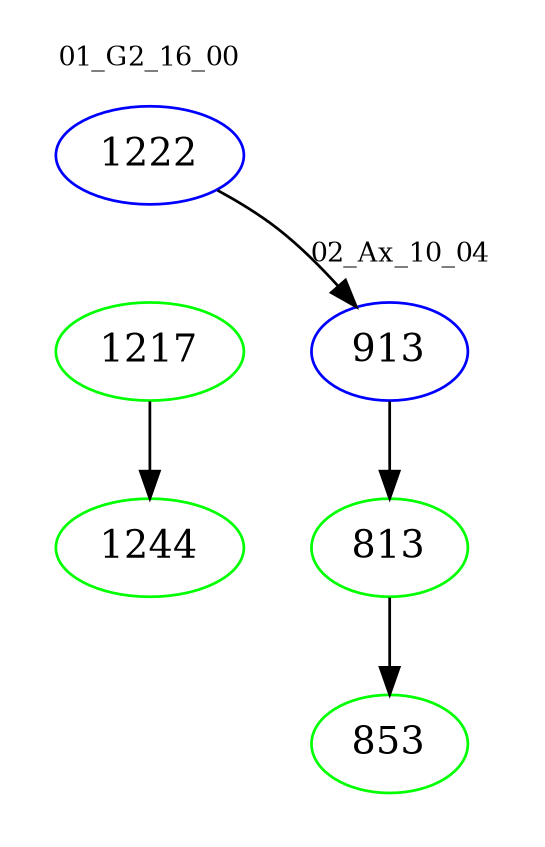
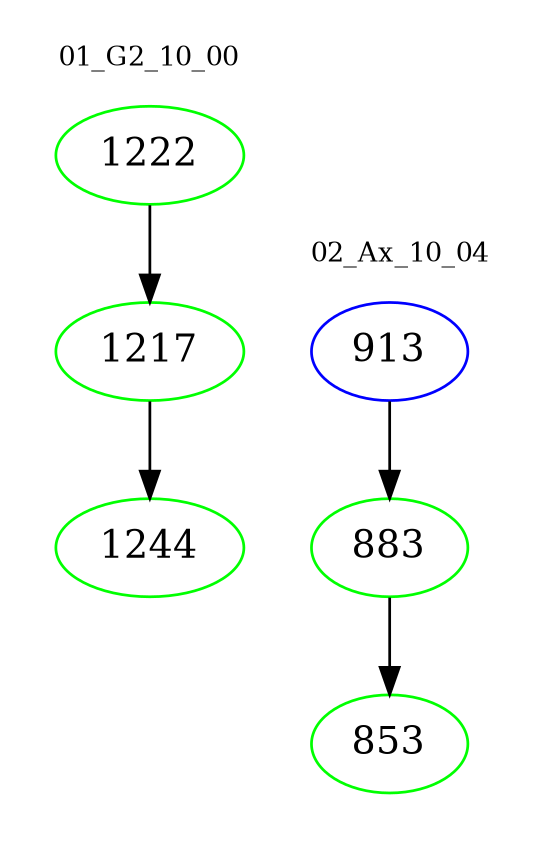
(150, 59) -> (150, 59)
(150, 155) -> (150, 155)
(306, 253) -> (150, 240)
(390, 548) -> (390, 548)
